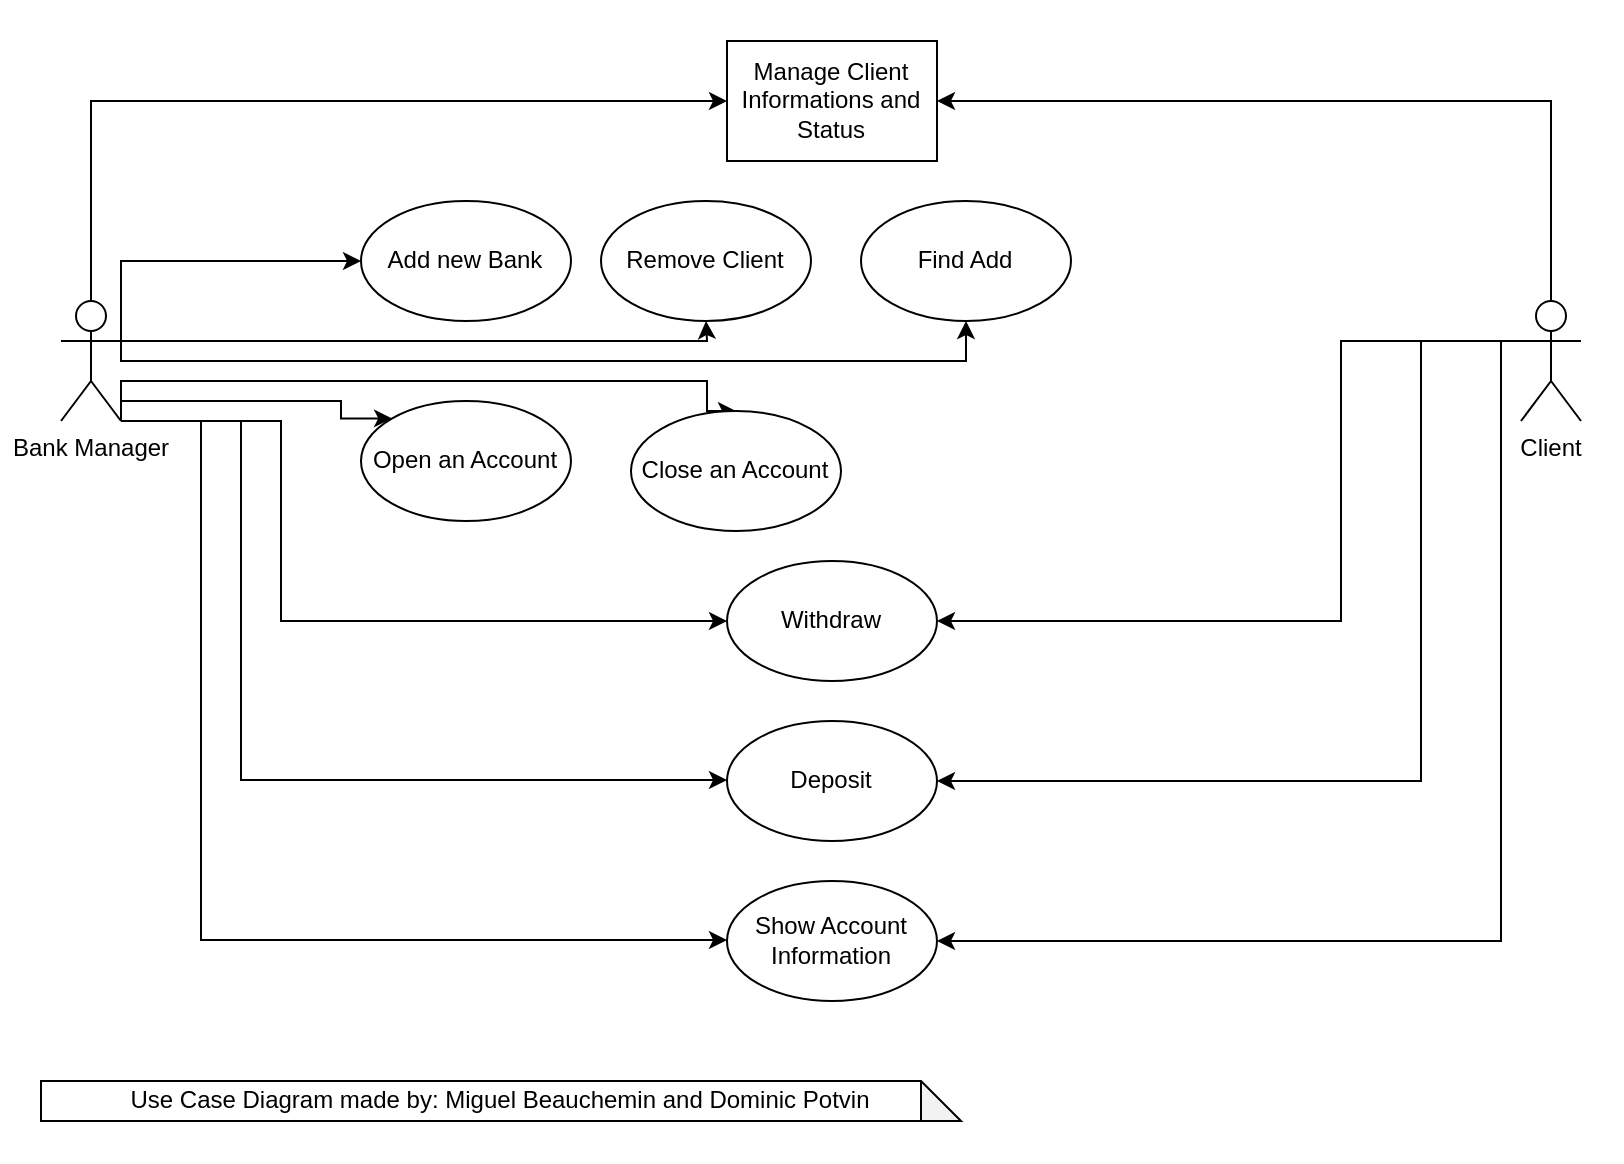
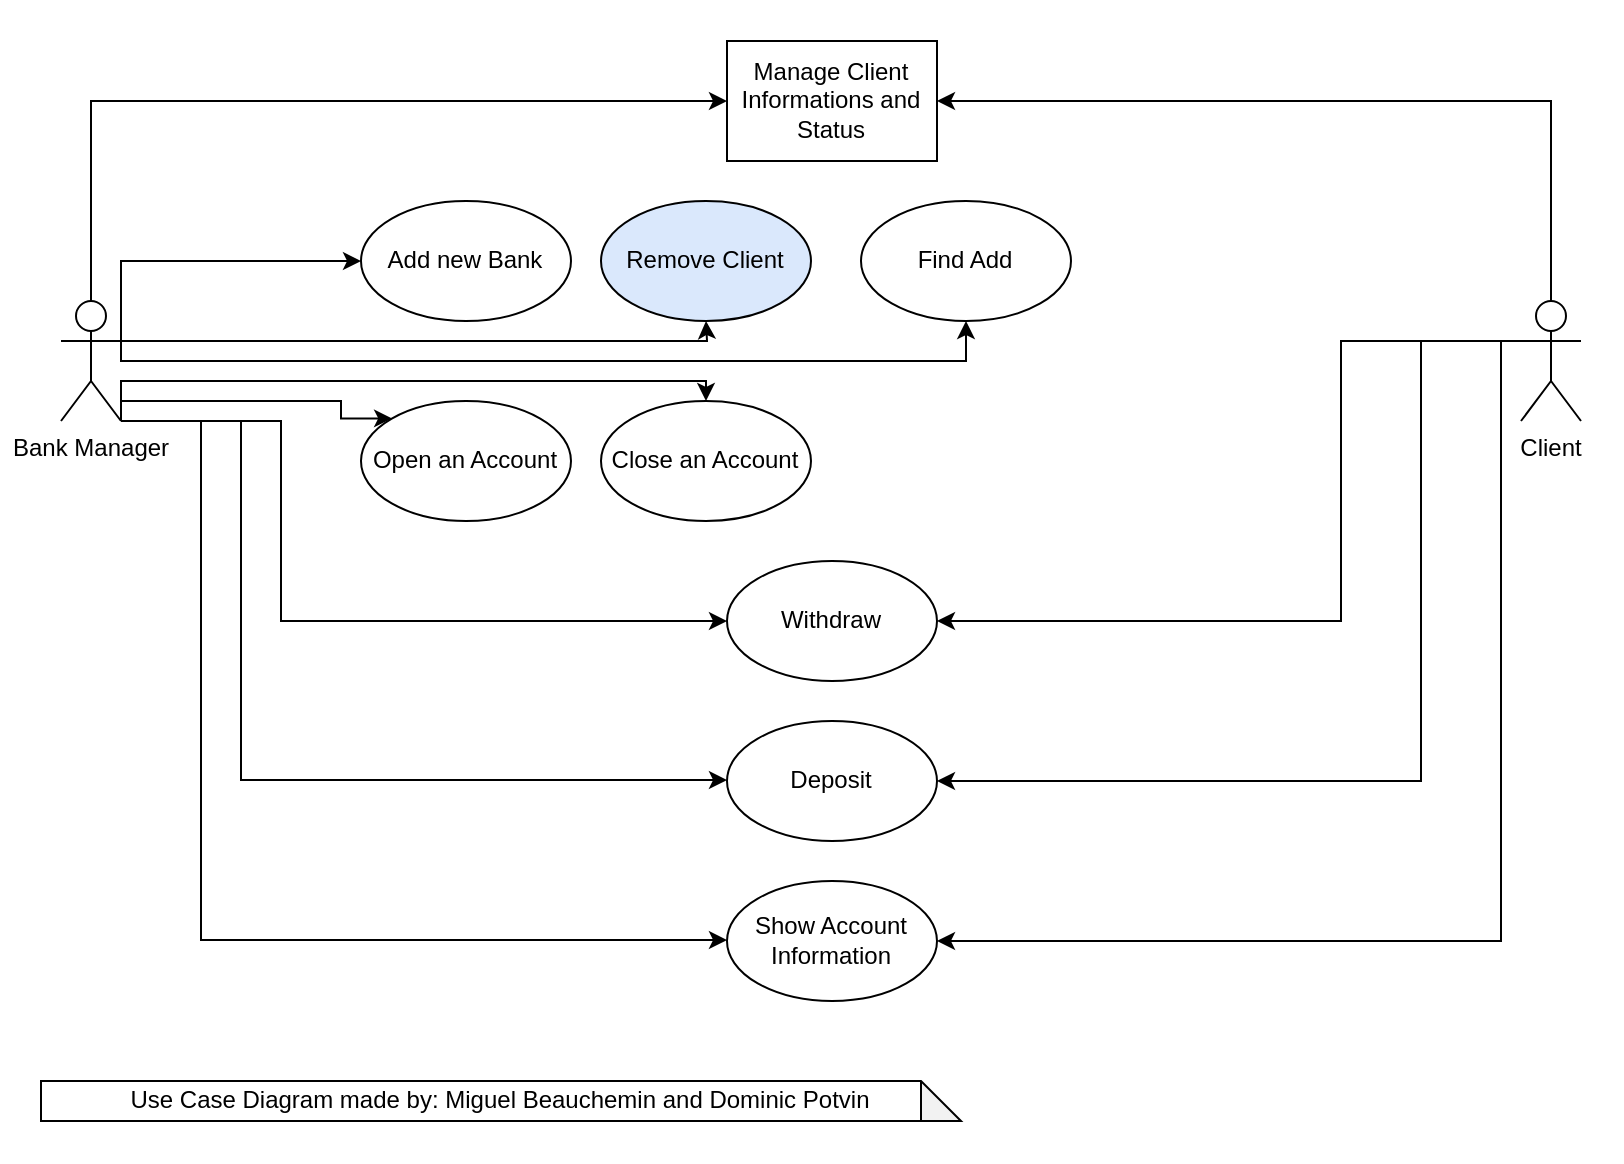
(706, 261) -> (706, 261)
(736, 471) -> (706, 461)
